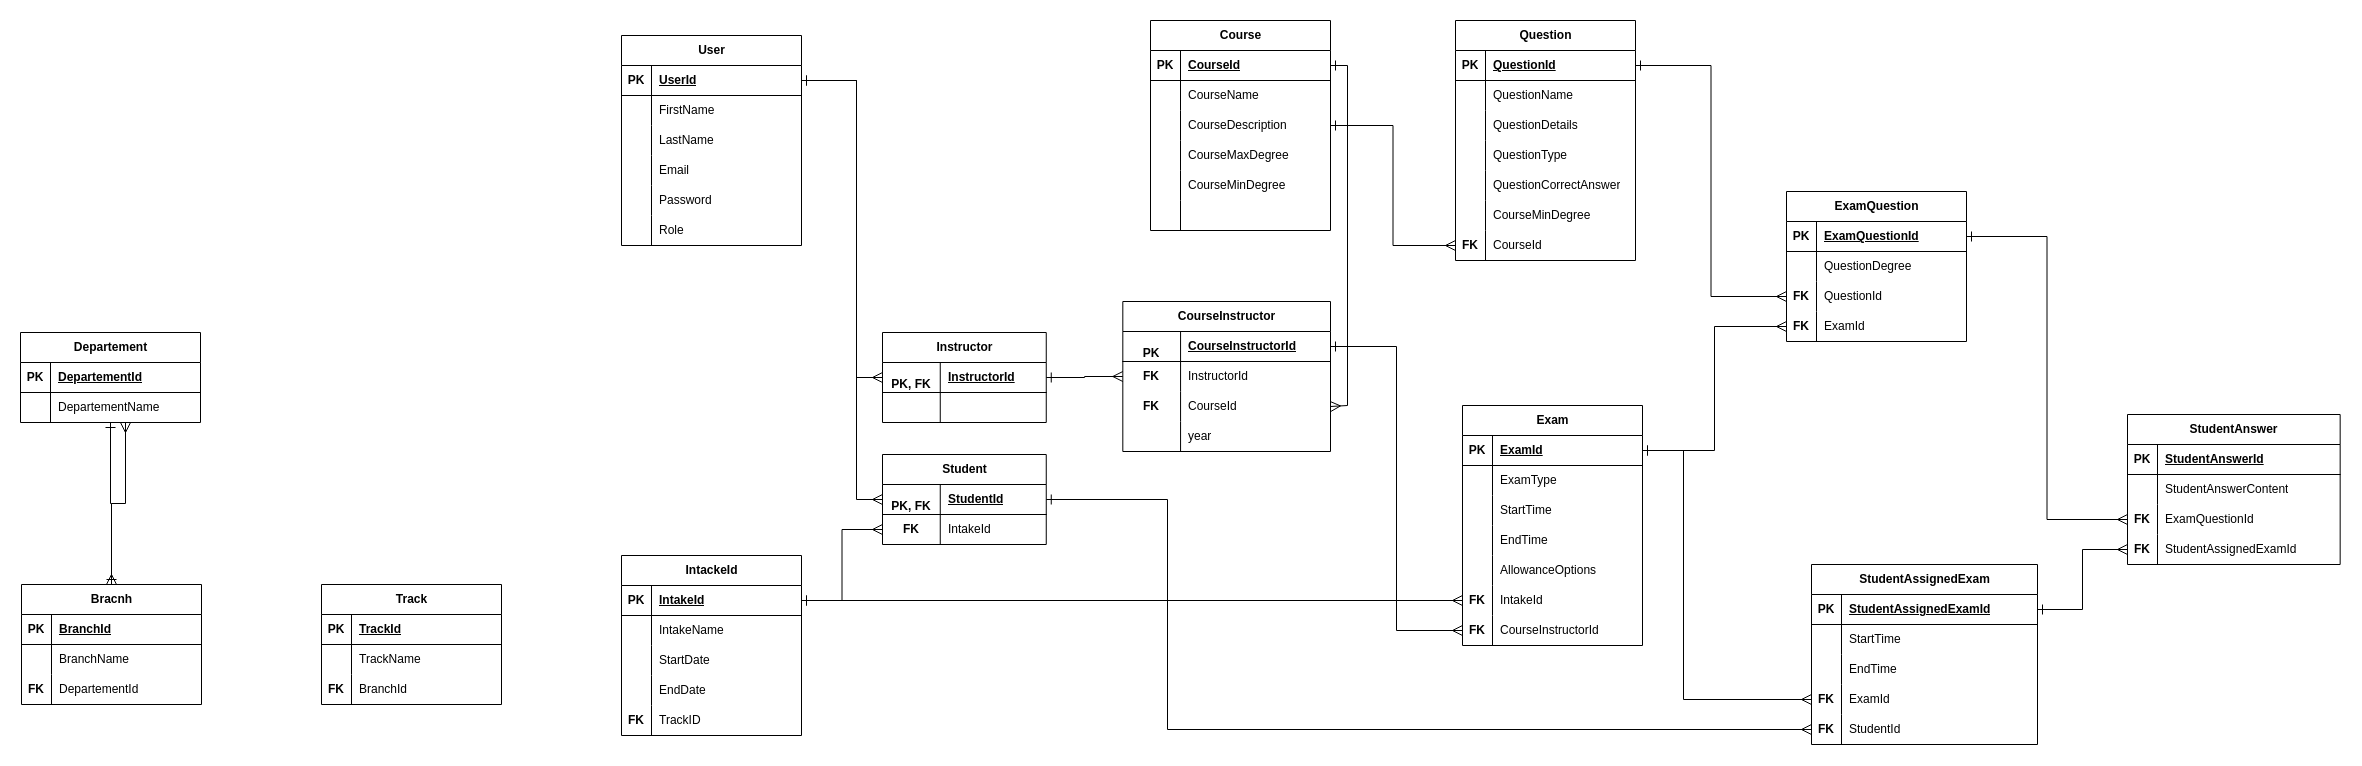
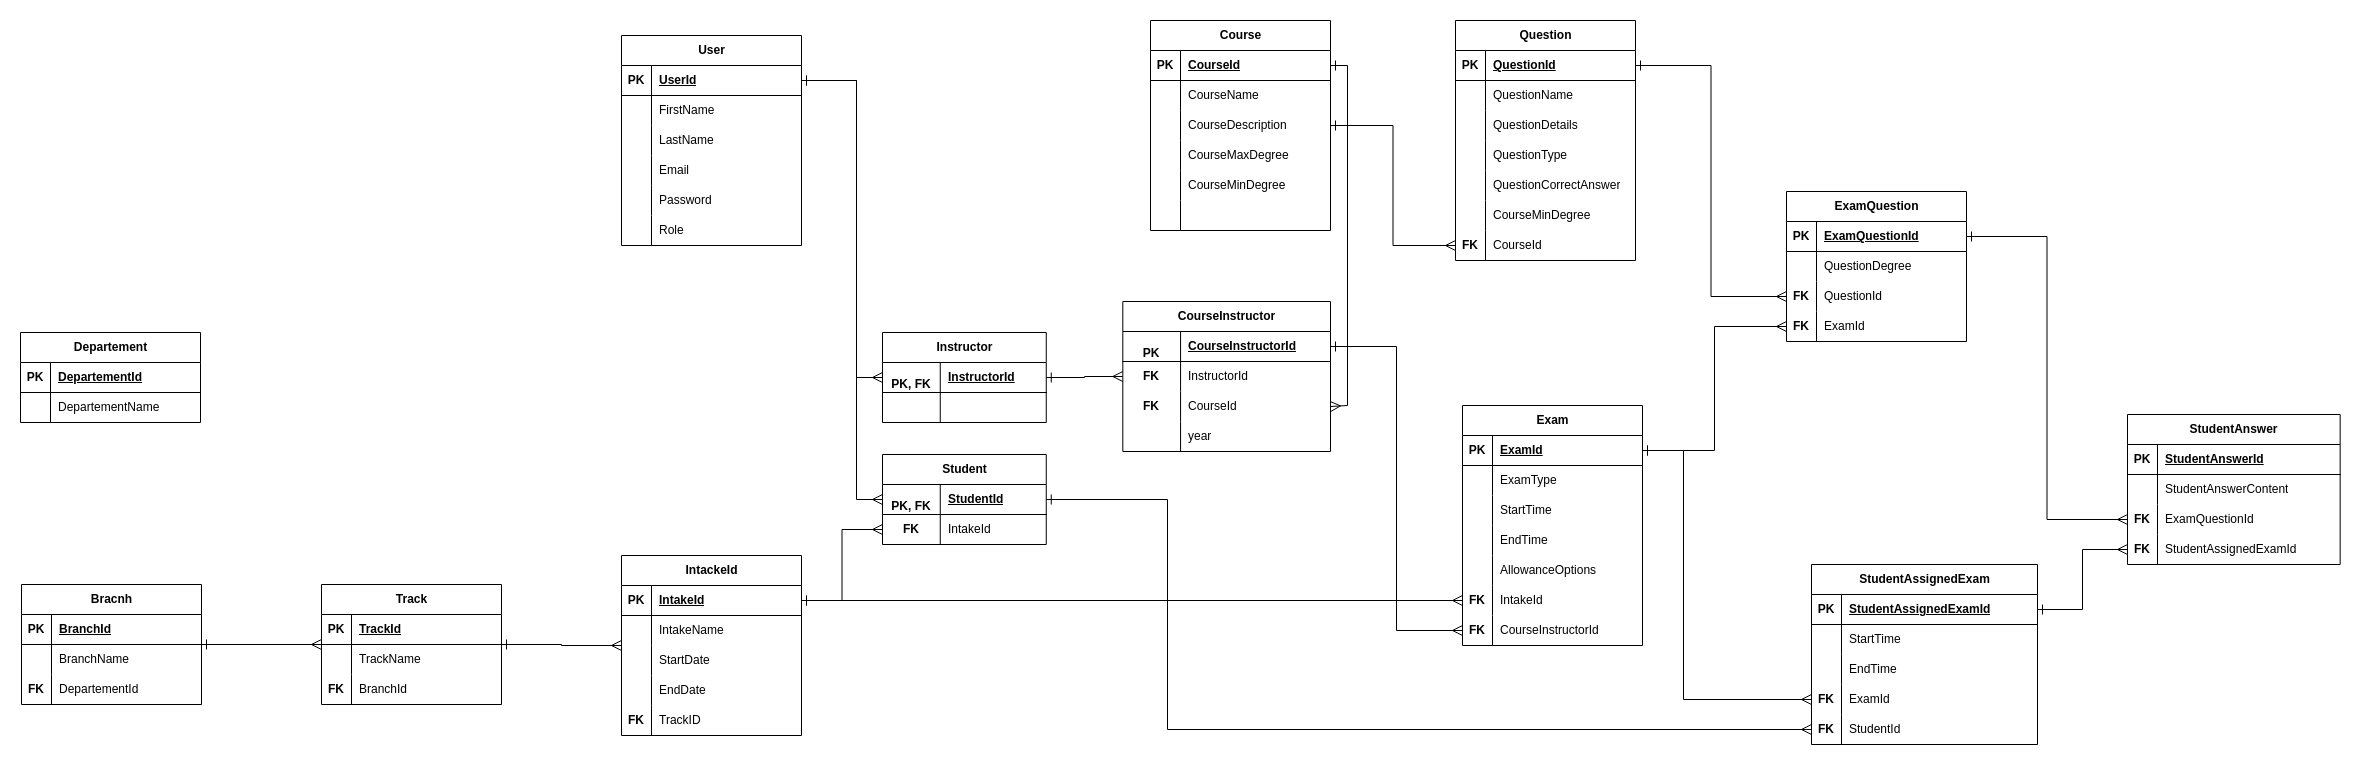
(111, 463) -> none
(126, 470) -> (261, 645)
none -> (562, 645)
